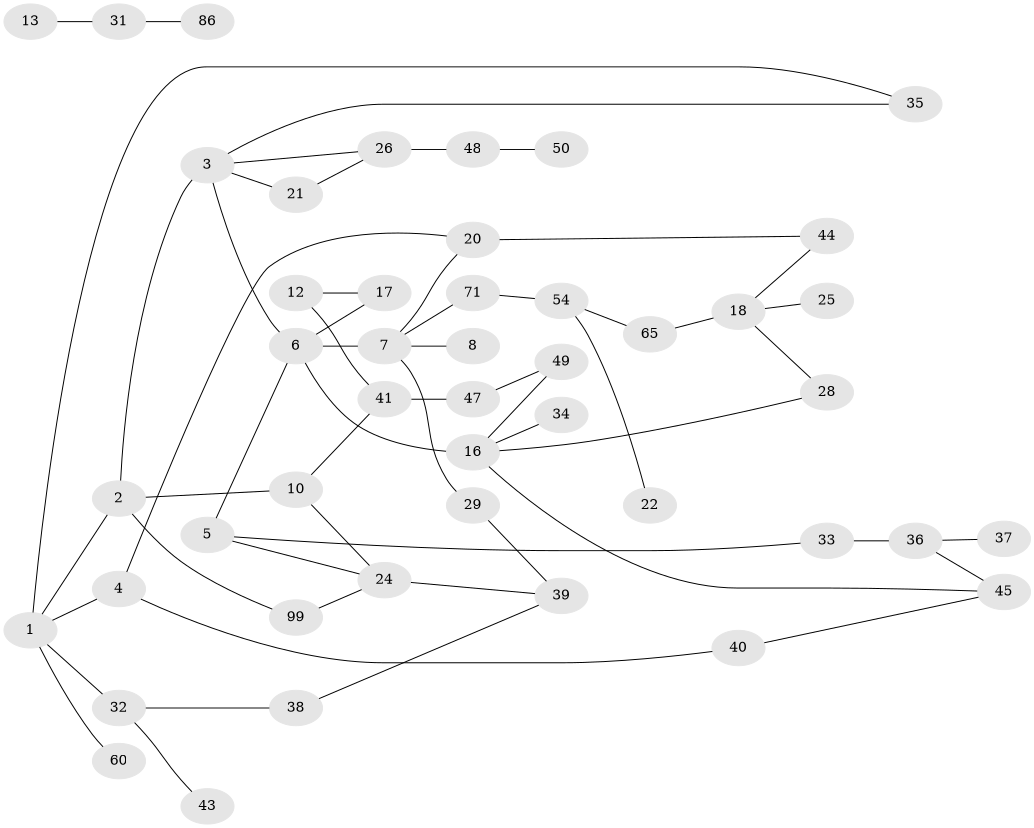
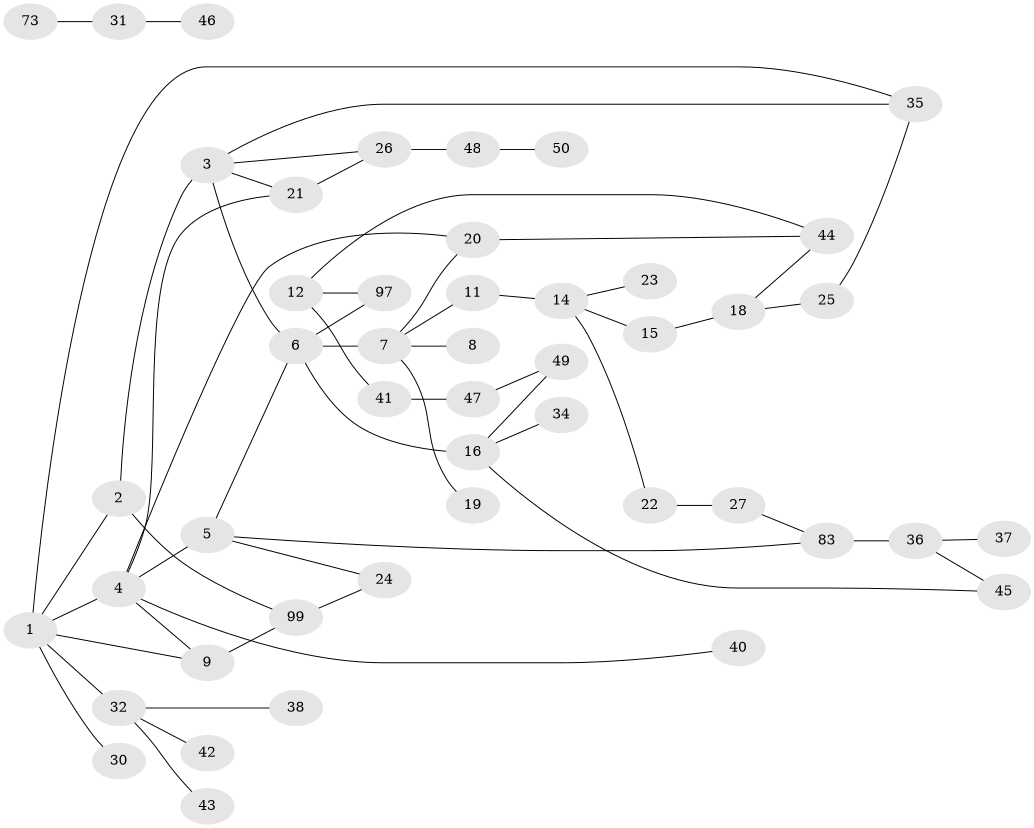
(30, 22) -> (30, 22)
(207, 22) -> (207, 22)
none -> (547, 195)
none -> (879, 206)
none -> (650, 281)
(384, 293) -> (384, 293)
(473, 293) -> (473, 293)
(561, 301) -> (561, 301)
(650, 334) -> (650, 334)
none -> (155, 354)
(827, 392) -> none
(296, 490) -> none
(473, 505) -> (473, 505)
none -> (738, 505)
(827, 541) -> (827, 541)
none -> (163, 562)
(561, 596) -> none
(871, 620) -> none
none -> (207, 663)
none -> (207, 753)
(119, 761) -> (119, 761)
